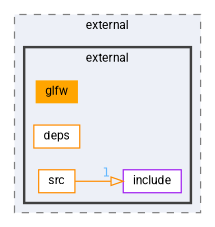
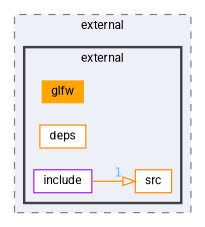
(93, 181) -> (107, 181)
